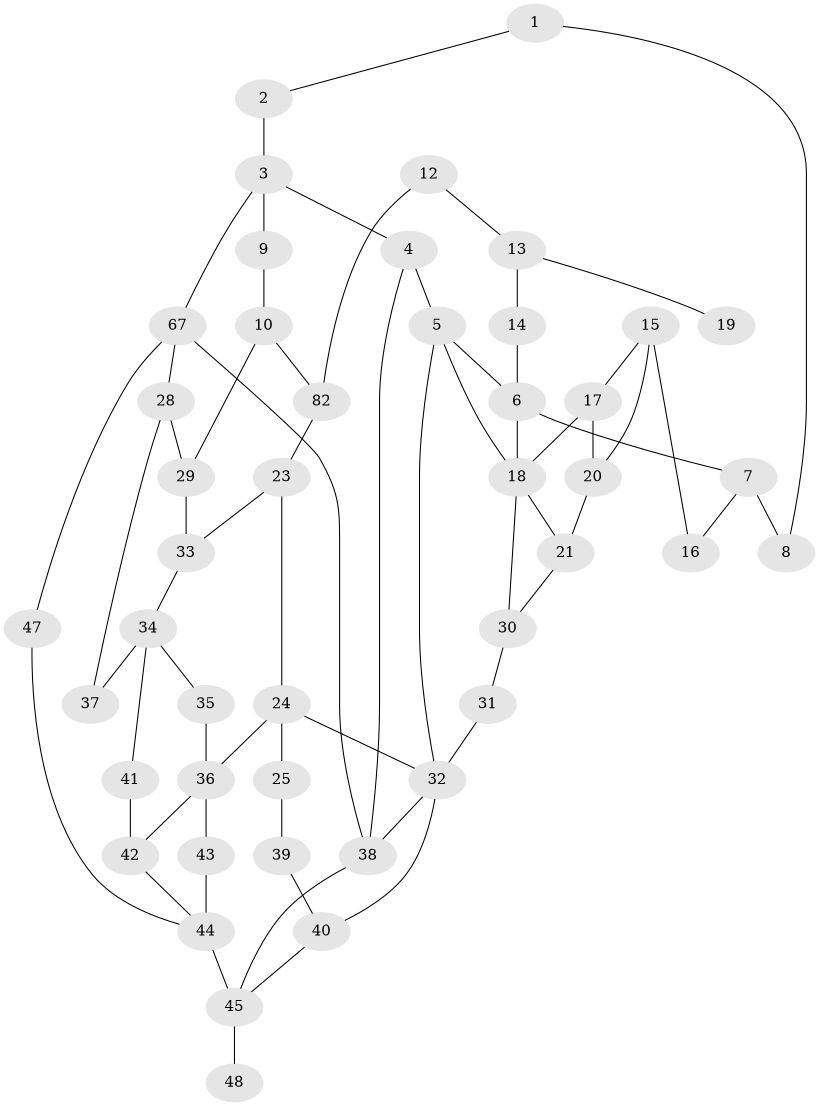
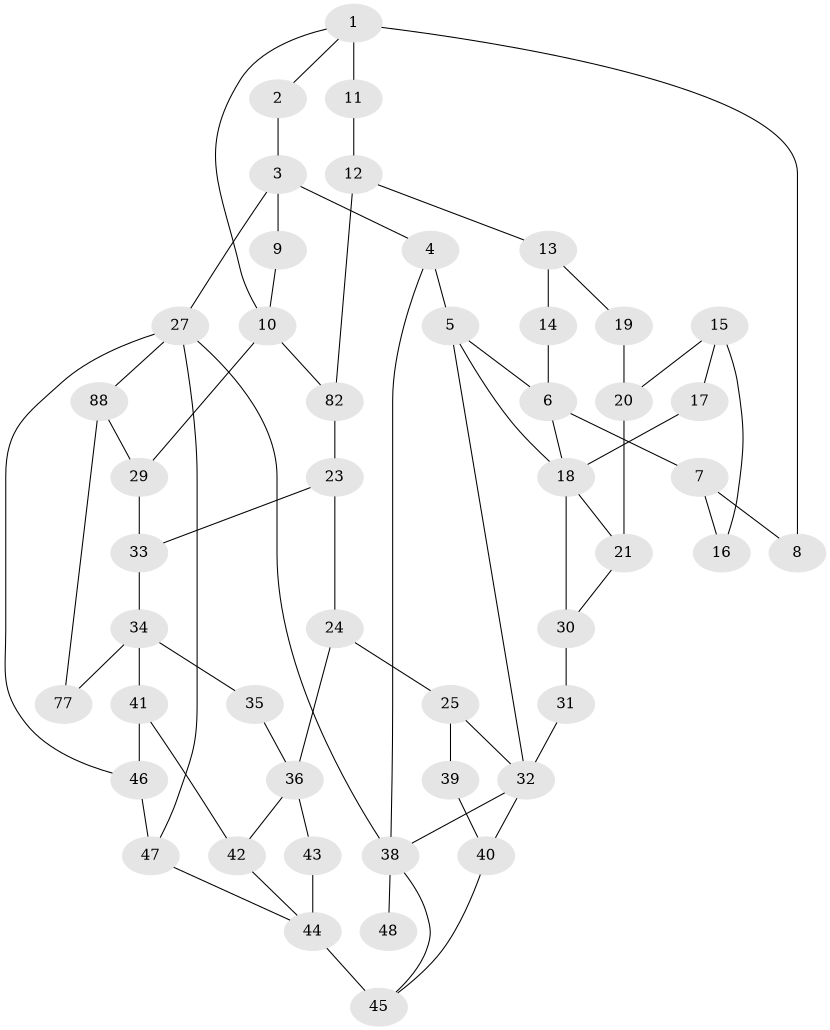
none -> (354, 99)
none -> (217, 143)
(178, 326) -> (180, 326)
(166, 402) -> (99, 402)
(593, 441) -> (624, 364)
(90, 704) -> (64, 704)
(360, 742) -> (488, 742)
none -> (139, 780)
(234, 1045) -> (390, 894)
